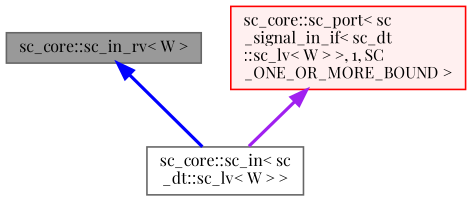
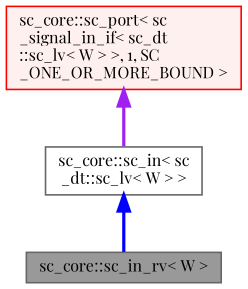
(166, 111) -> (124, 232)
